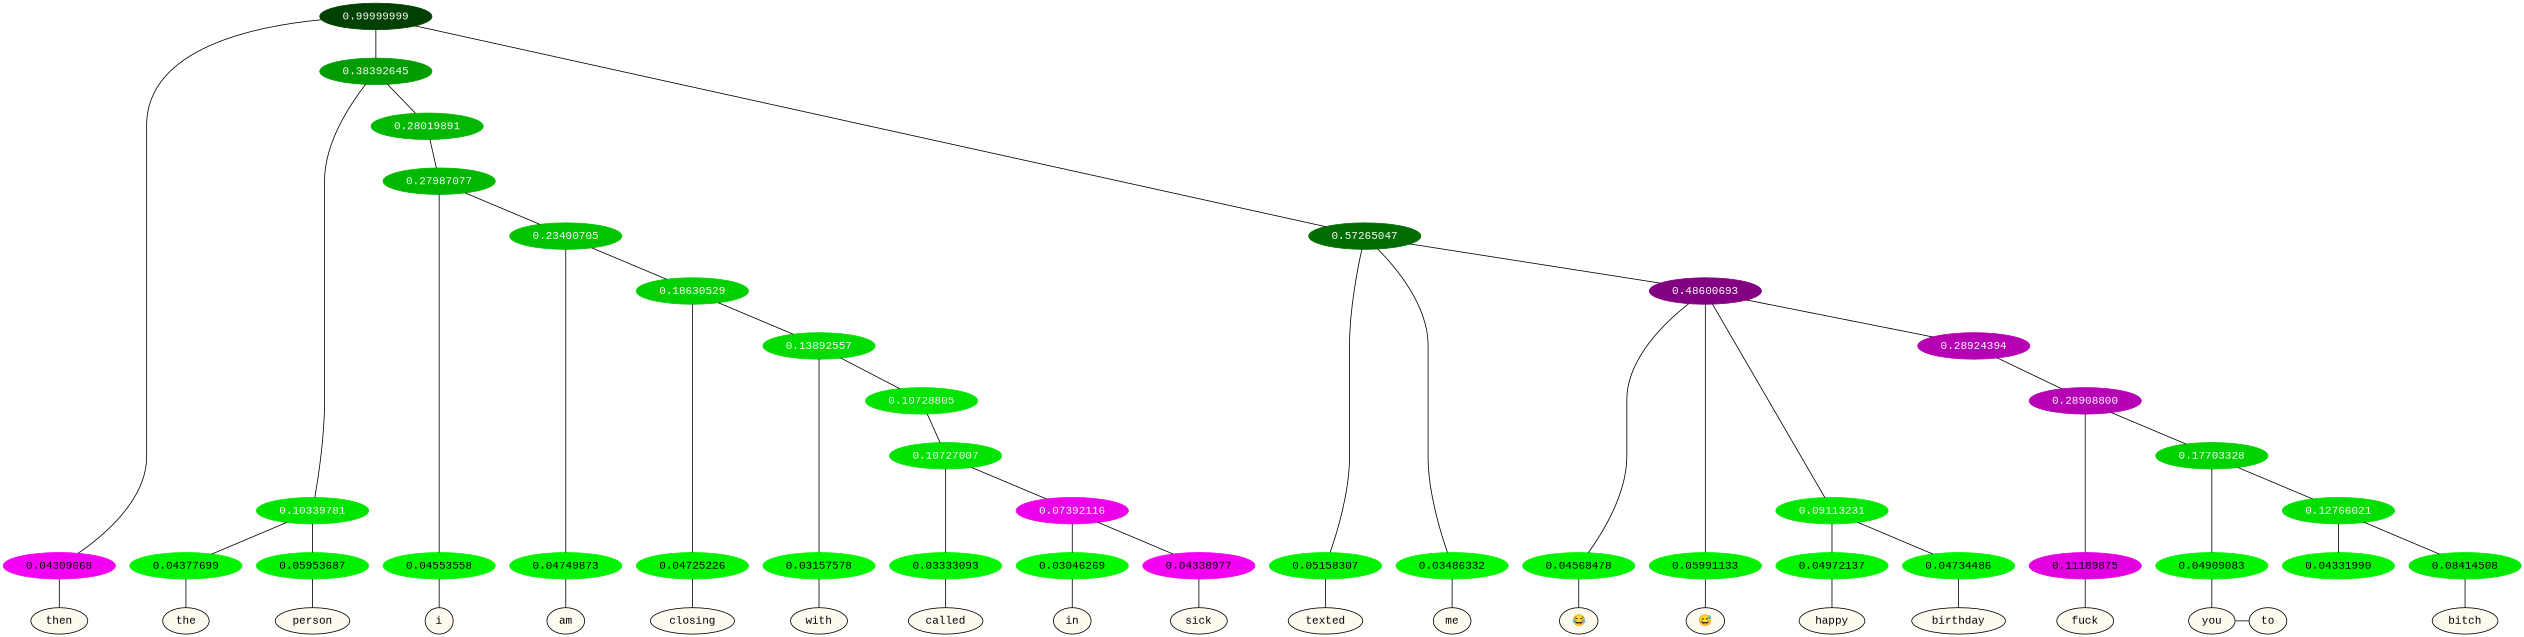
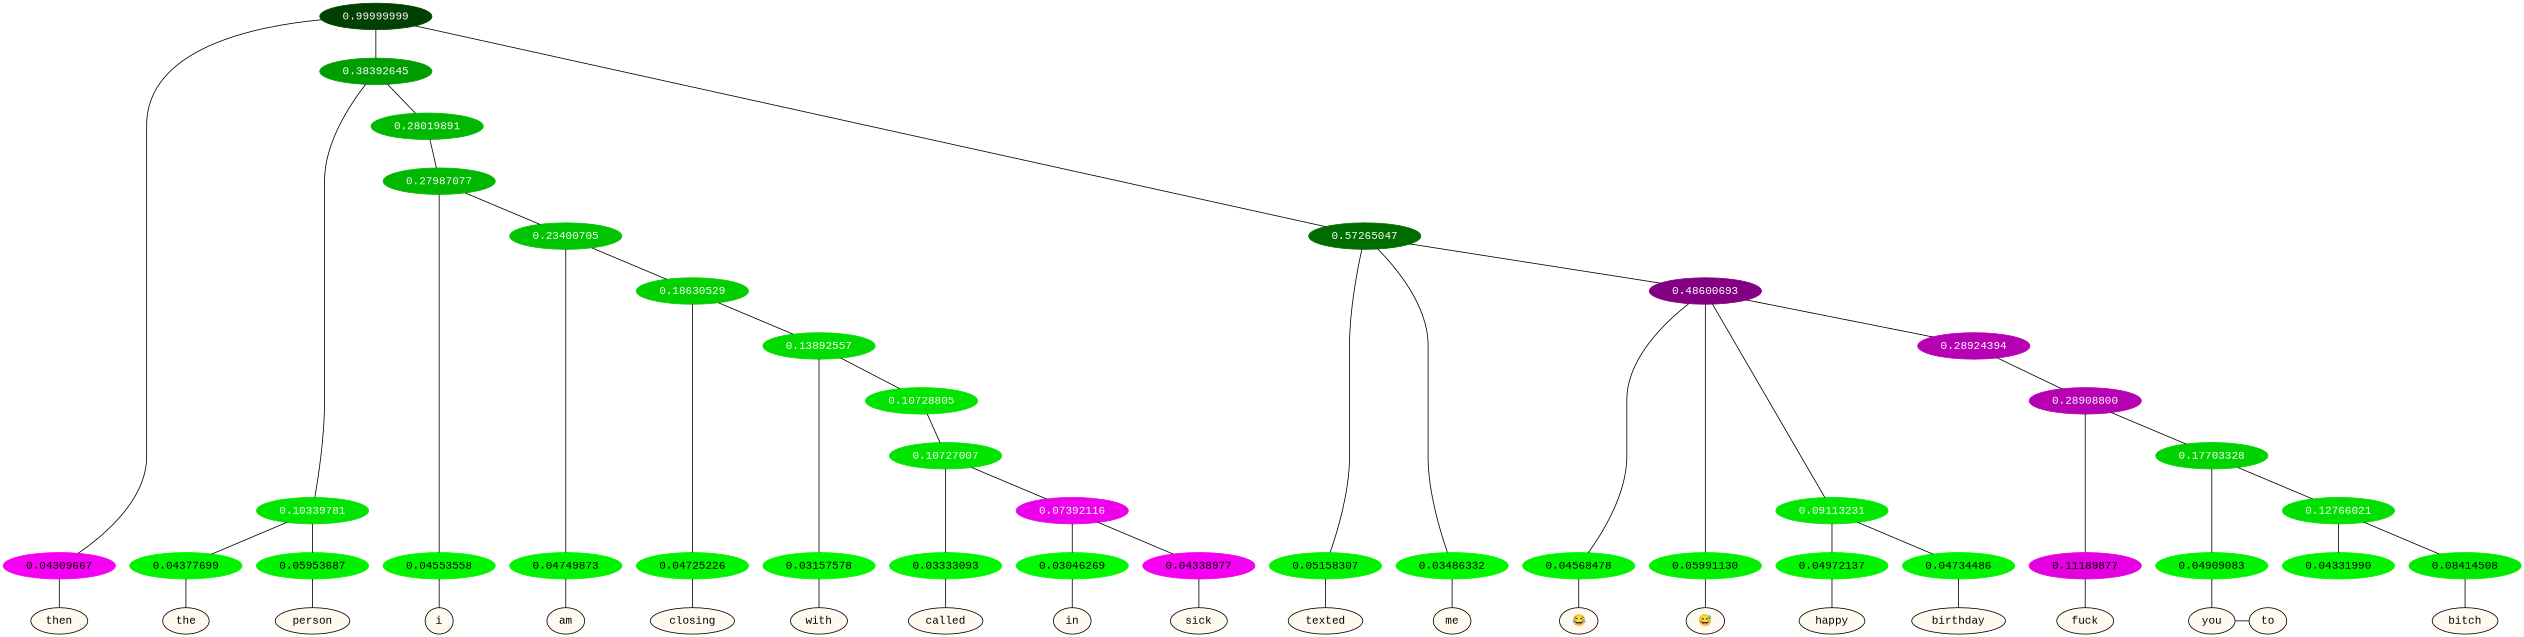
(59, 566) -> (59, 566)
(1705, 566) -> (1705, 566)
(2085, 566) -> (2085, 566)
